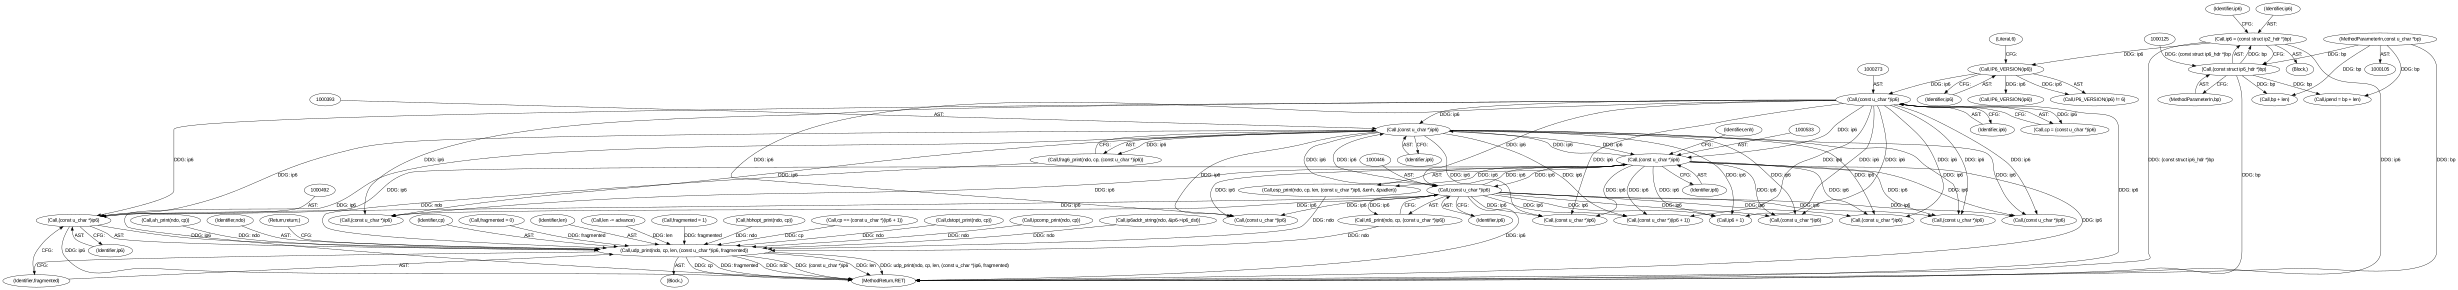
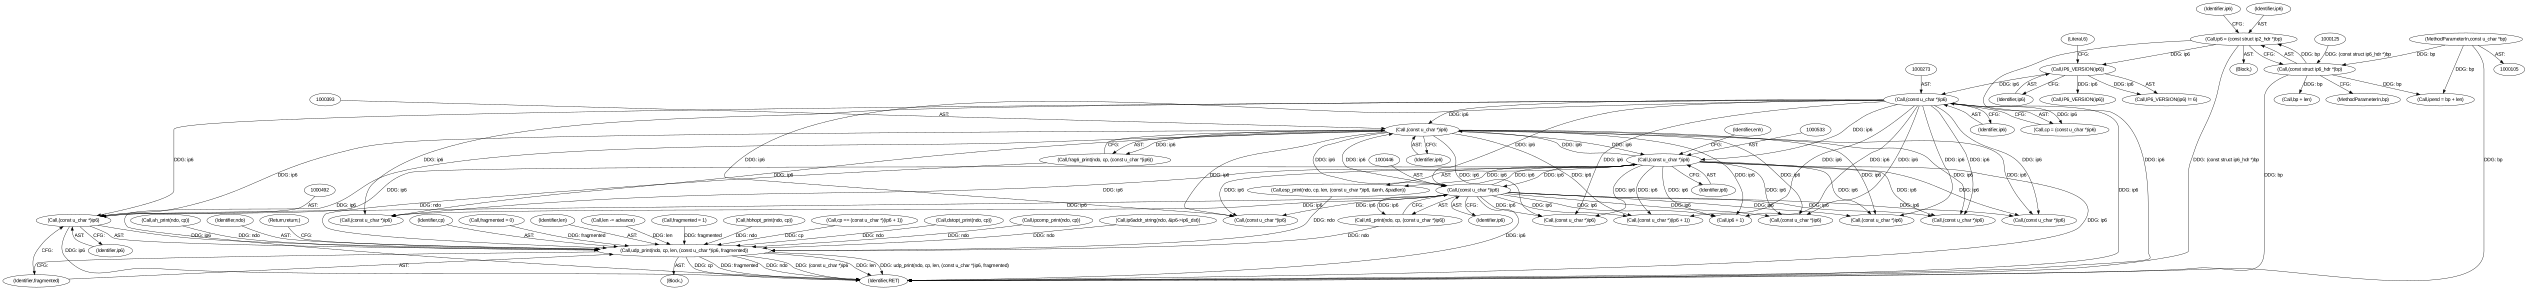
(2333, 71) -> none
(2198, 83) -> none
(884, 281) -> (884, 281)
